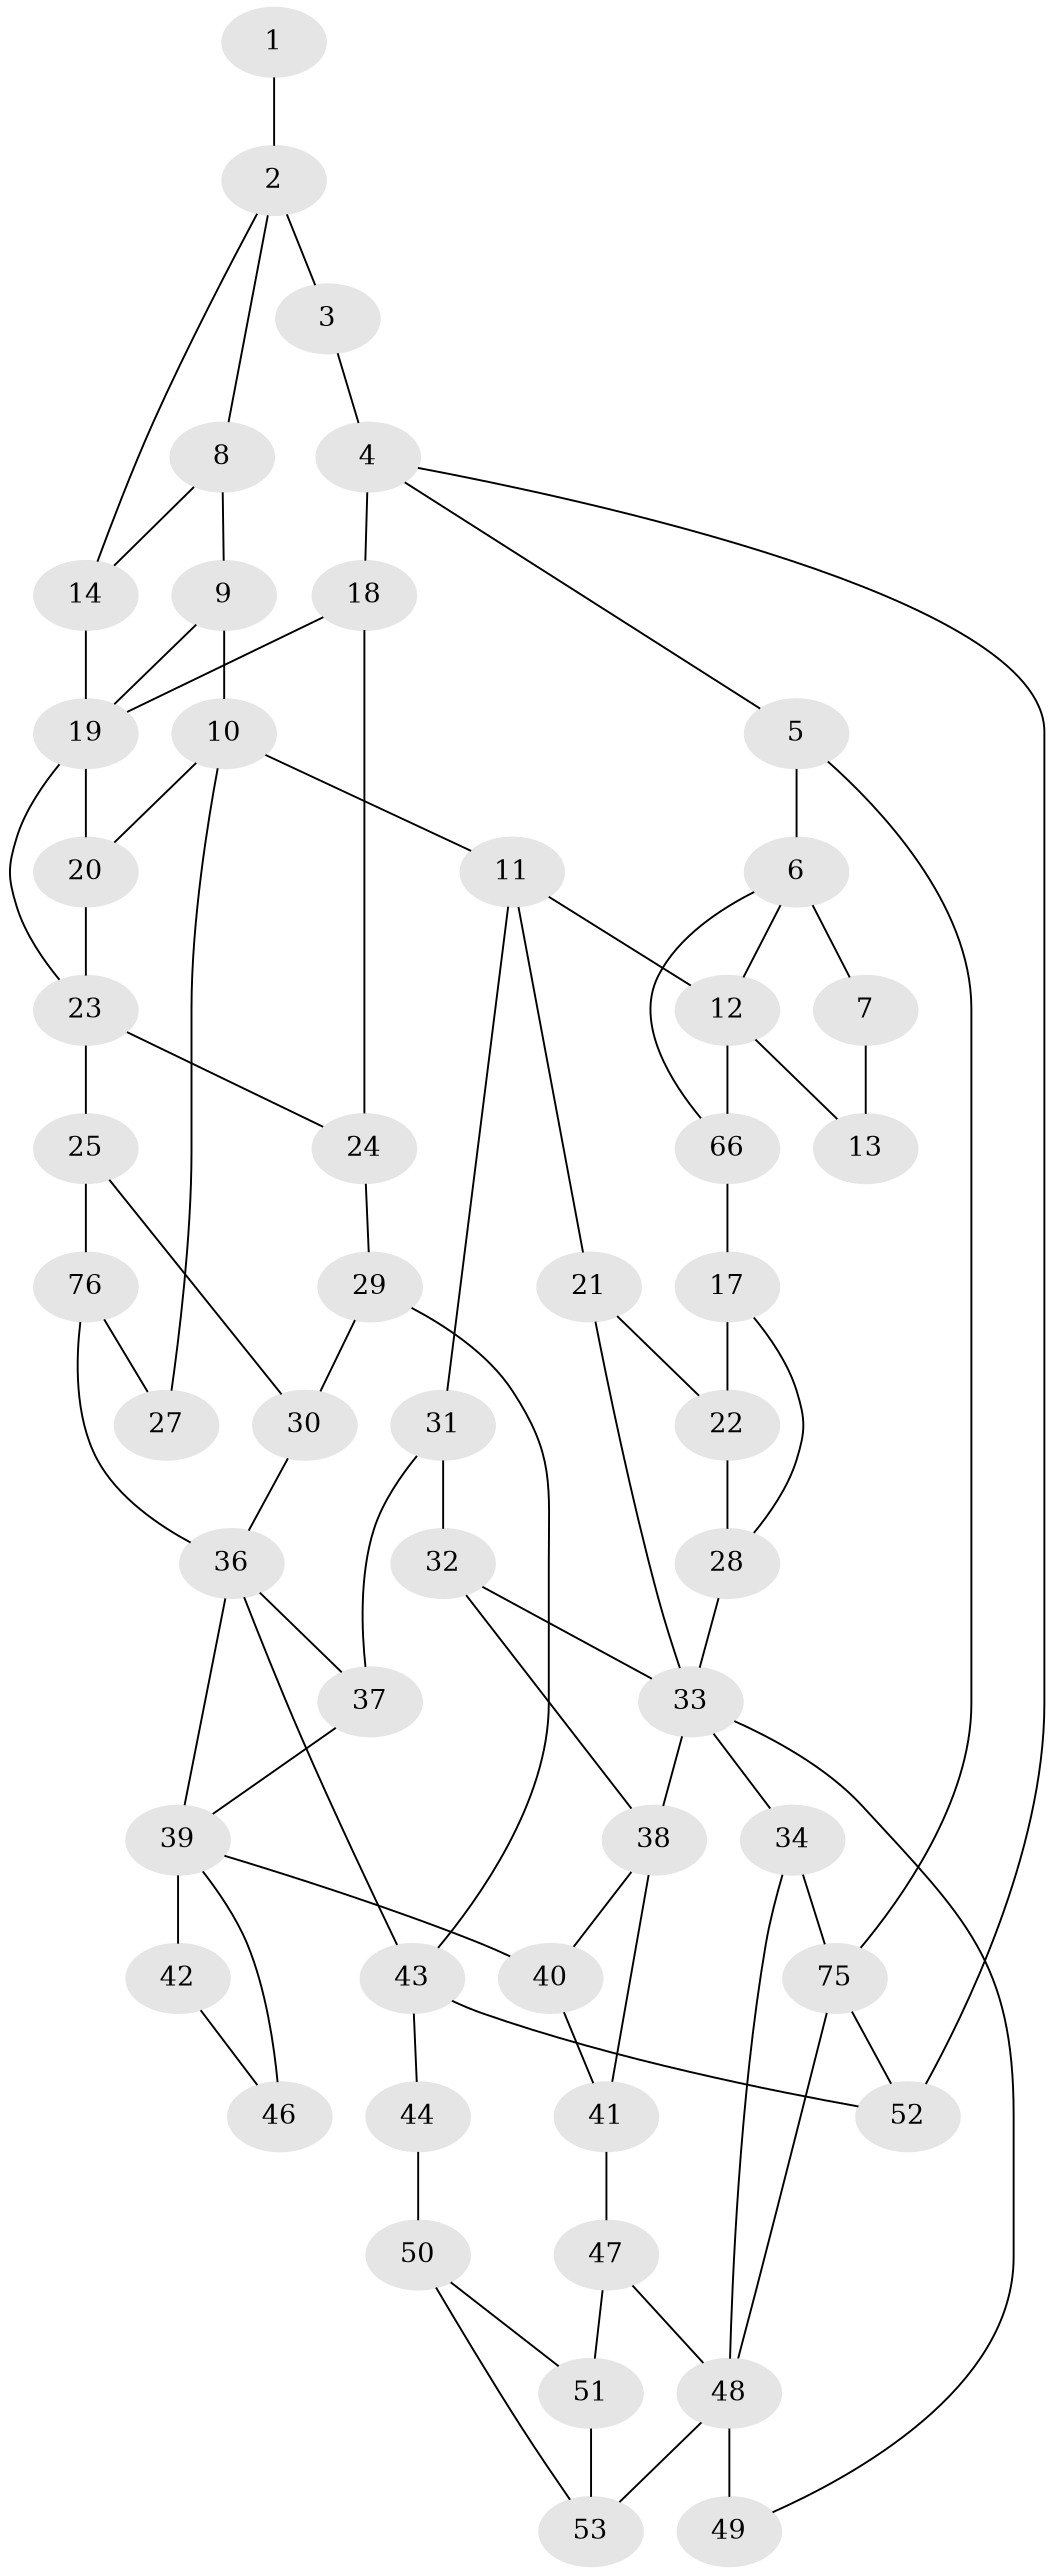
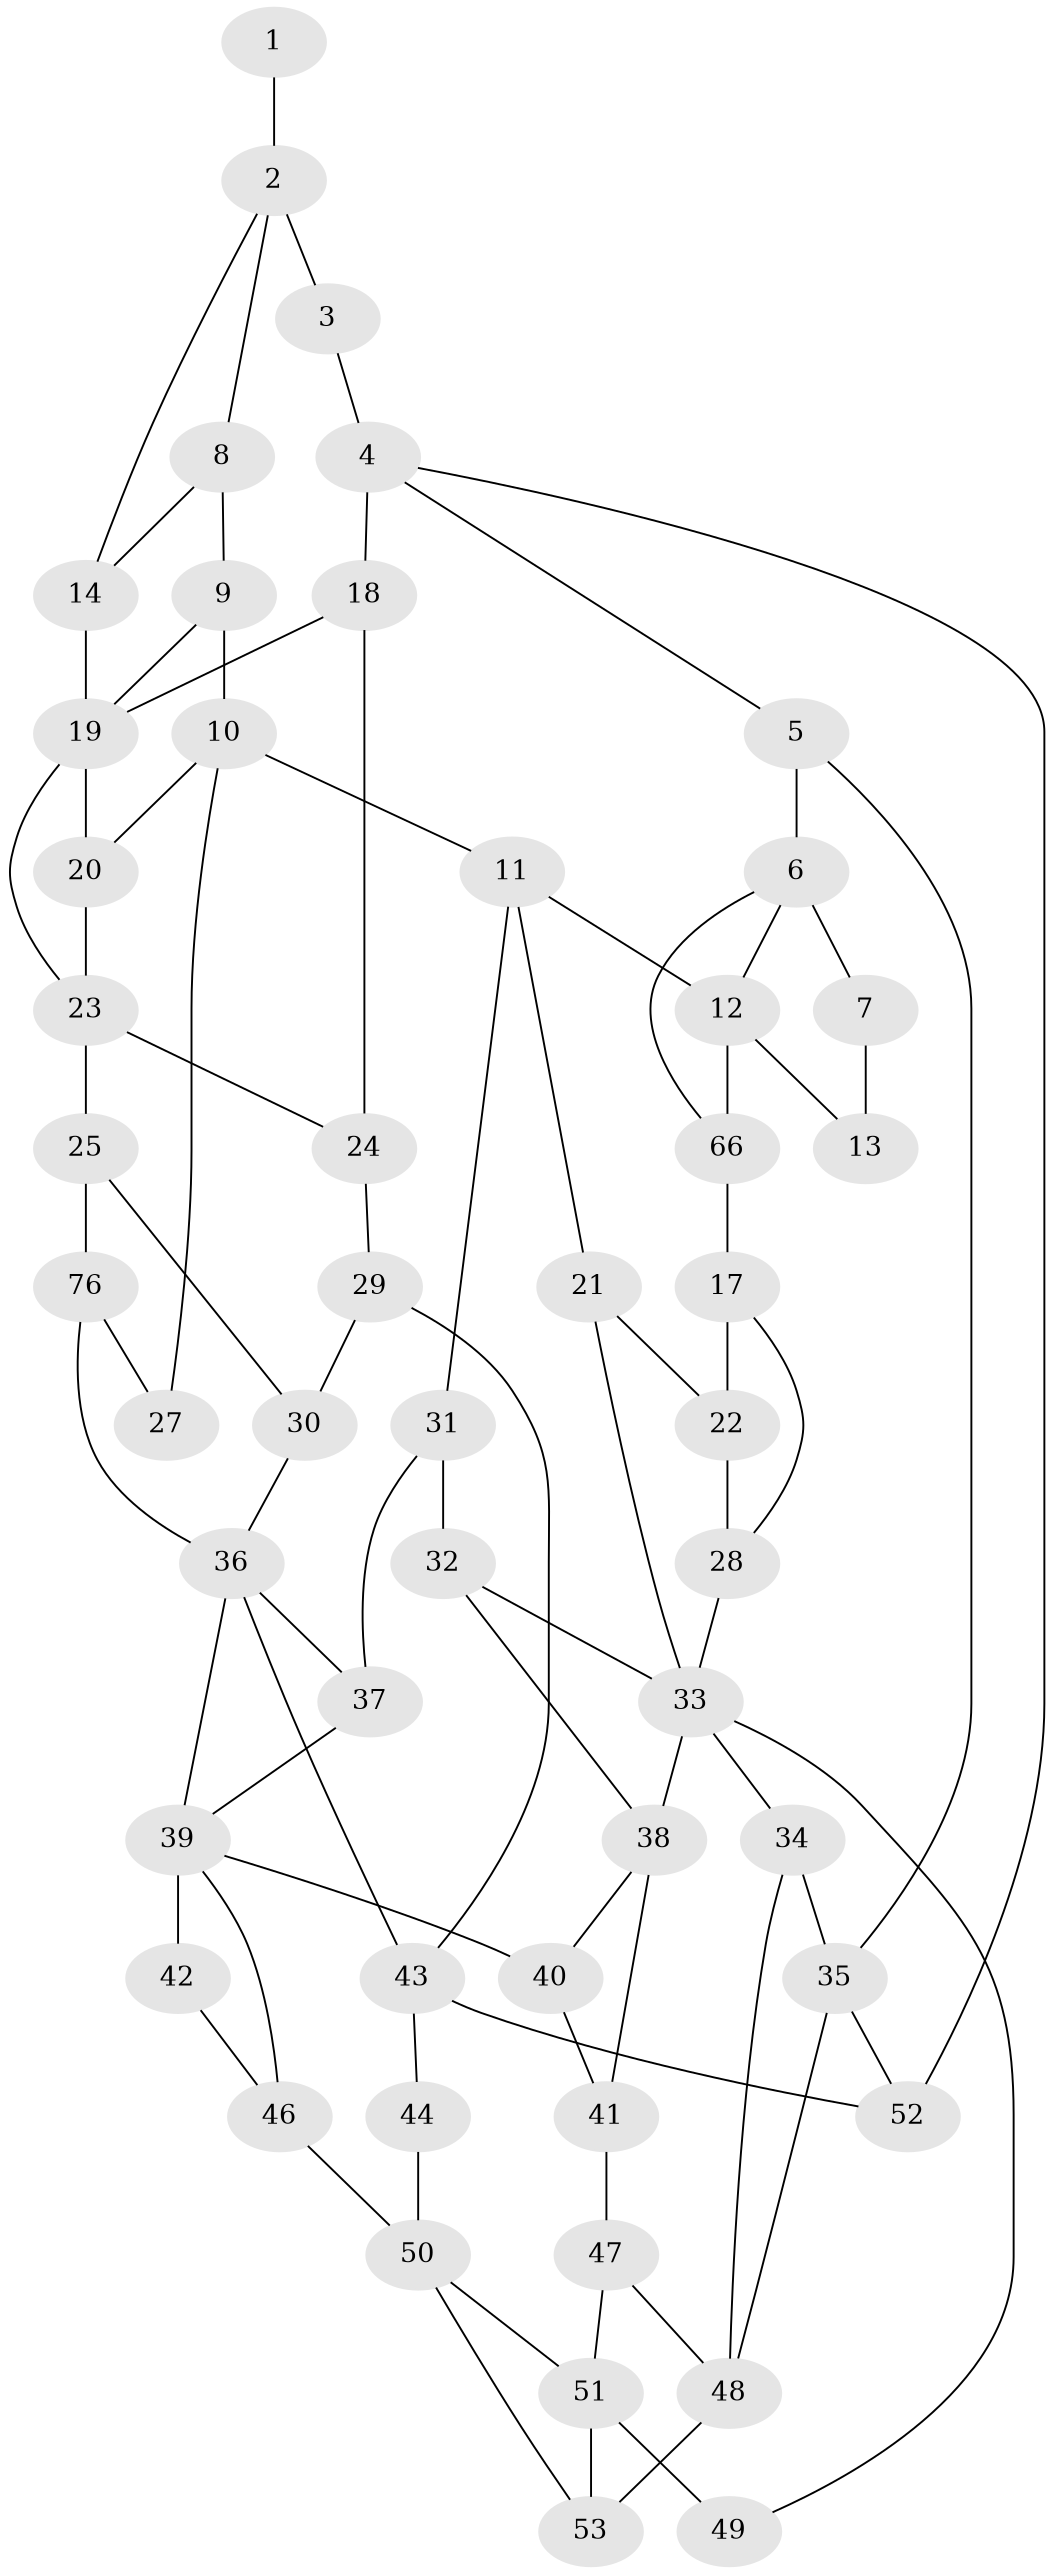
(835, 1978) -> (835, 1978)
none -> (349, 2186)
(729, 2463) -> (652, 2454)
